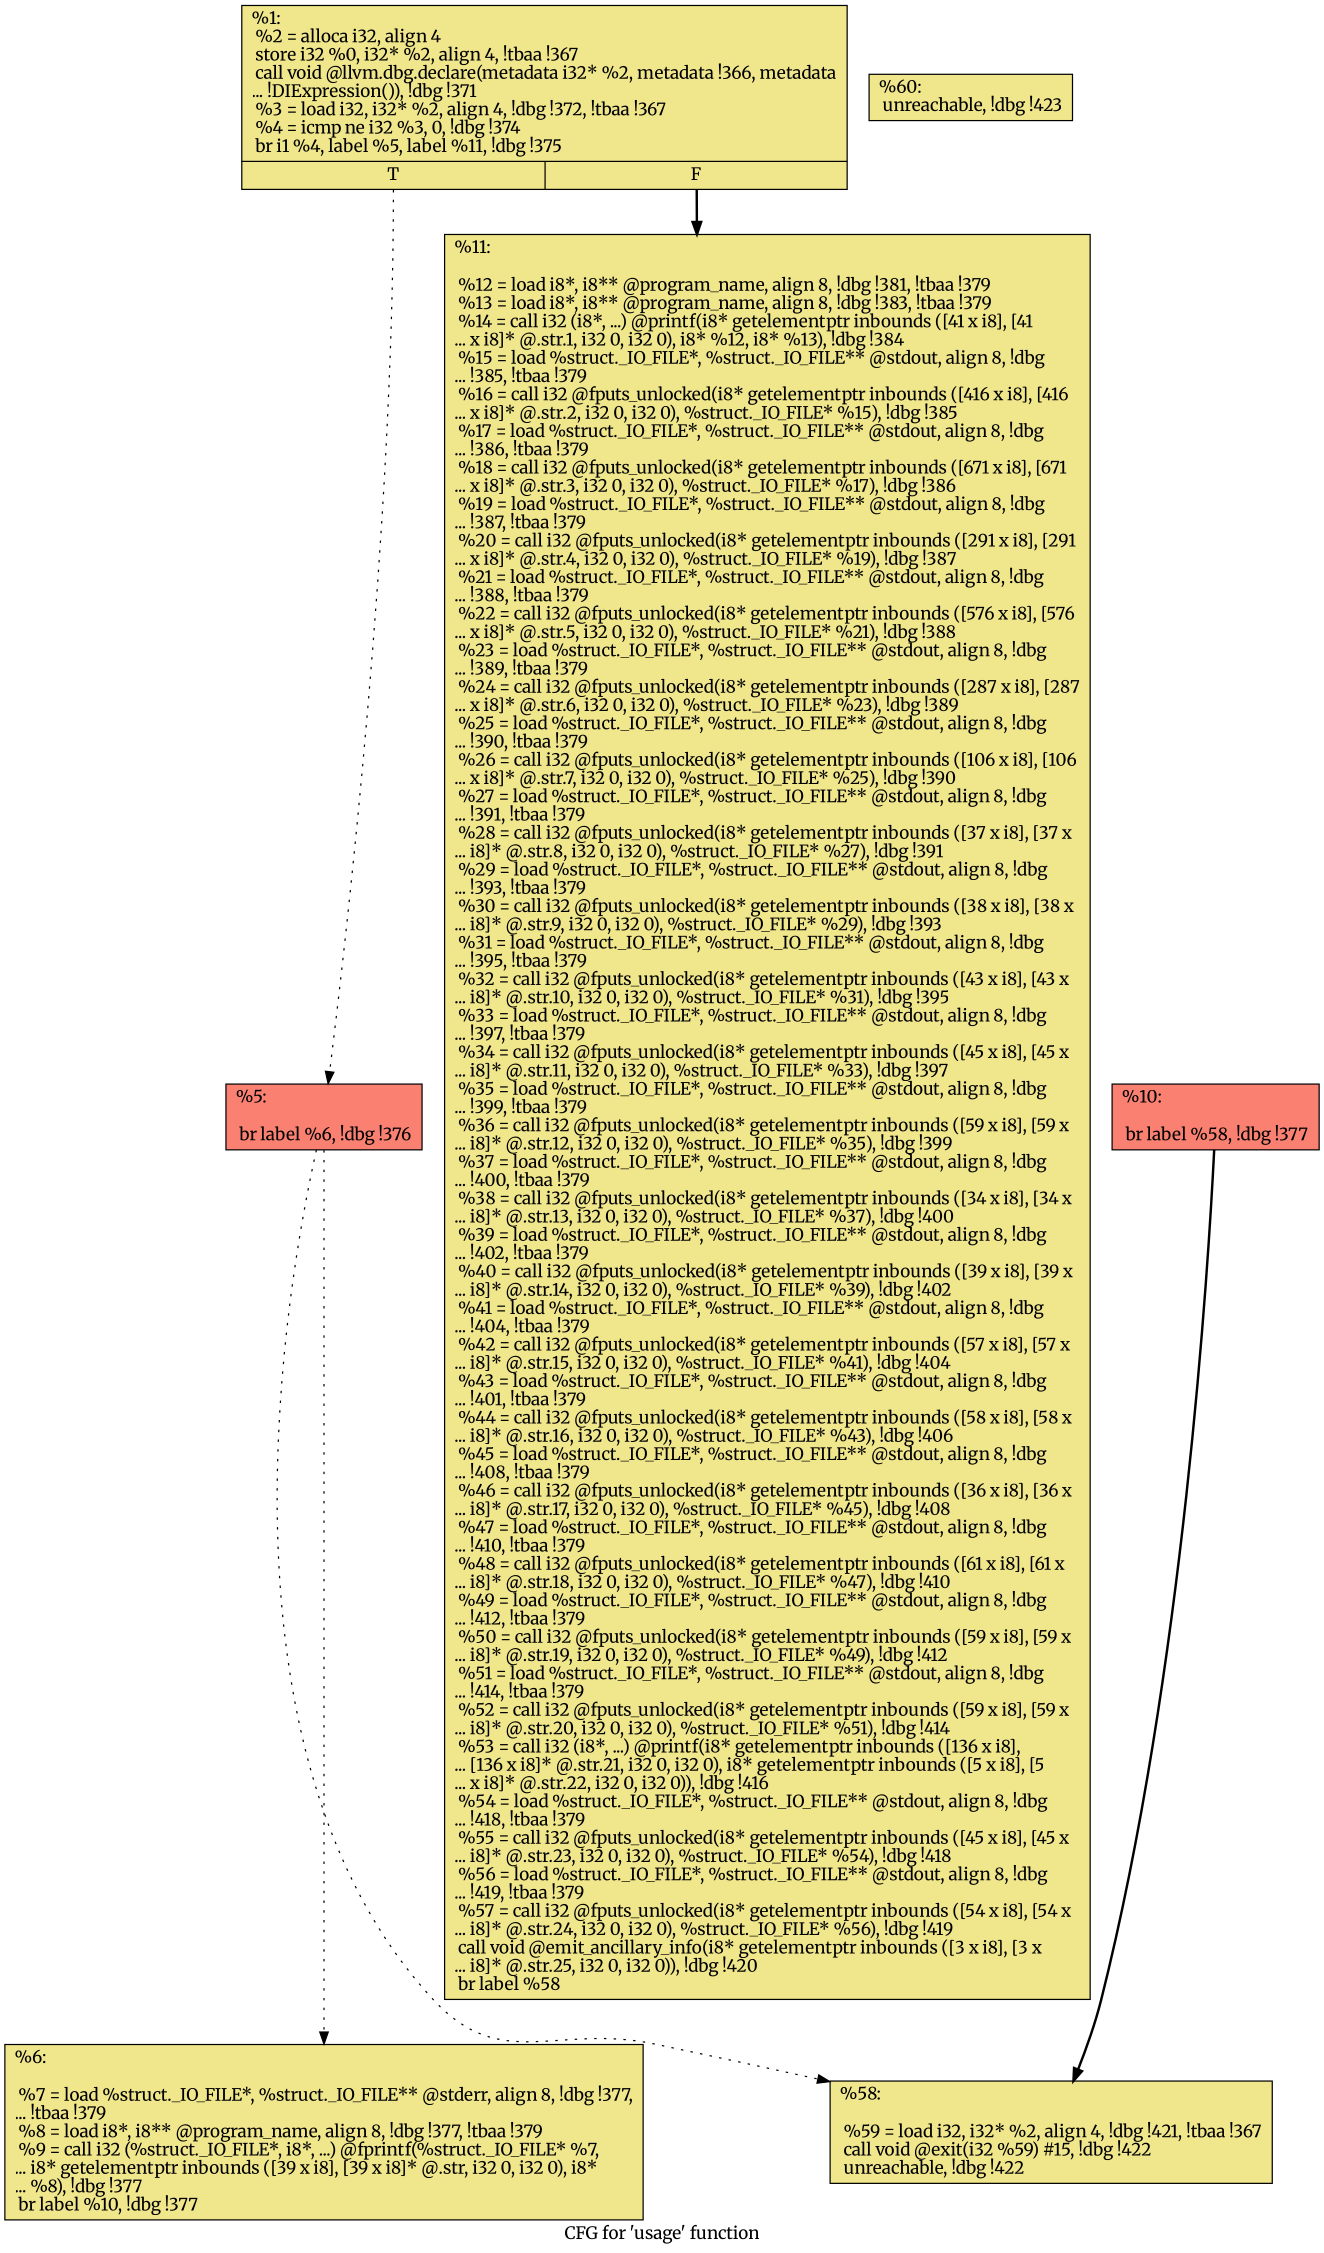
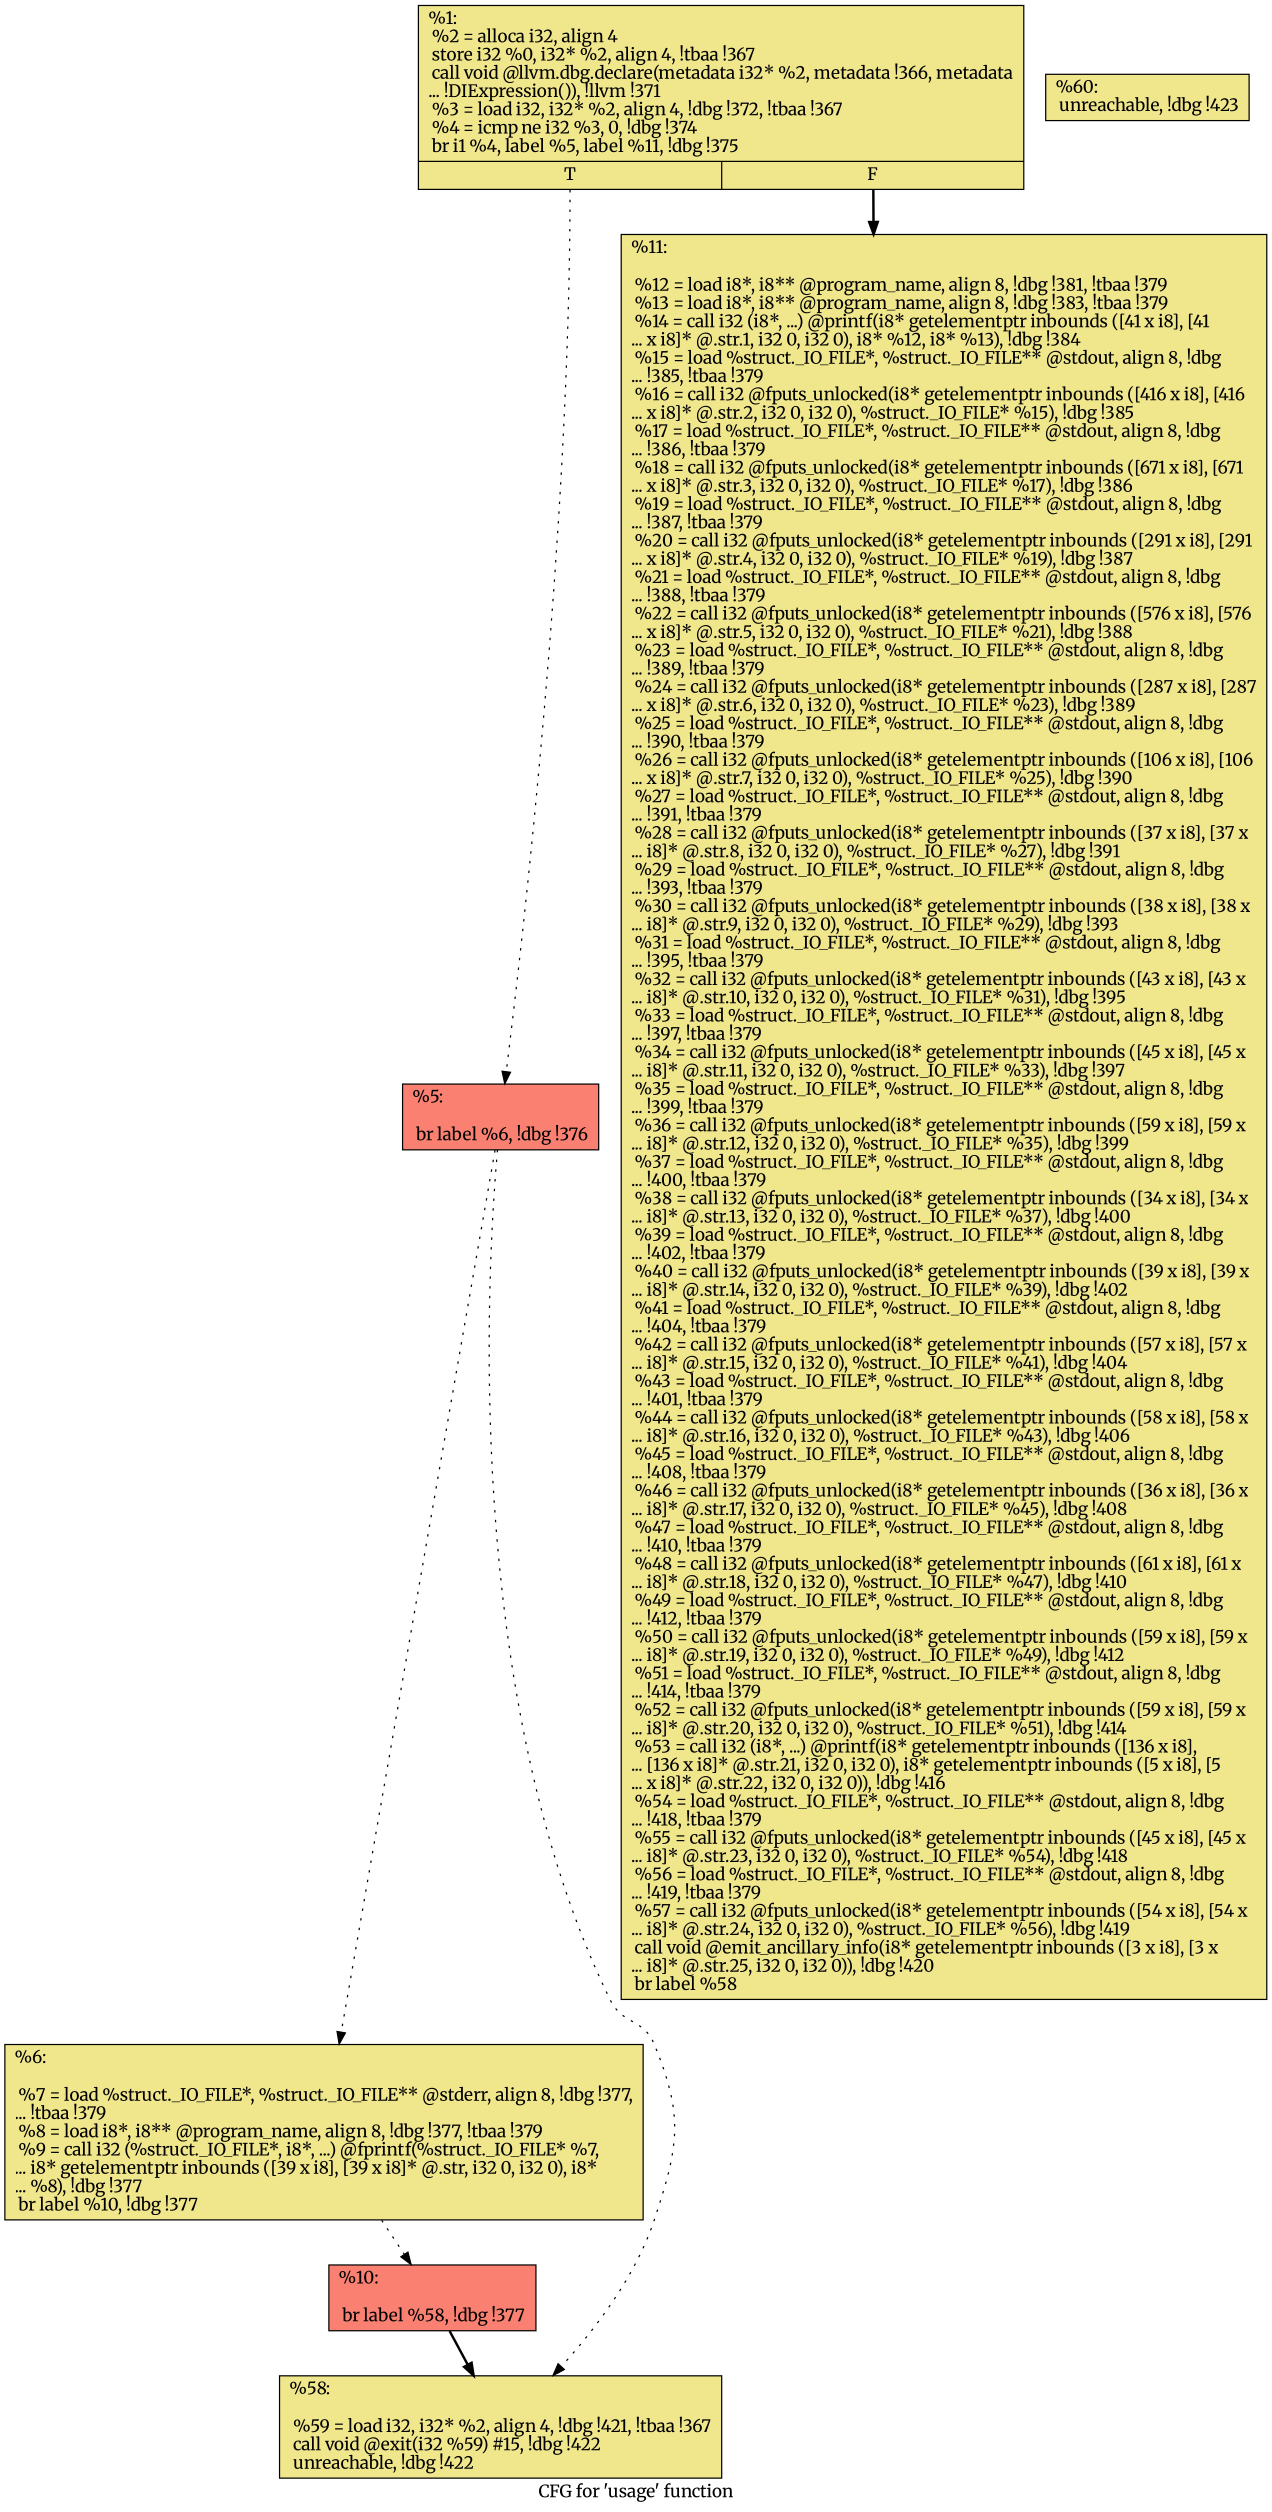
(364, 92) -> (544, 92)
none -> (393, 2237)
